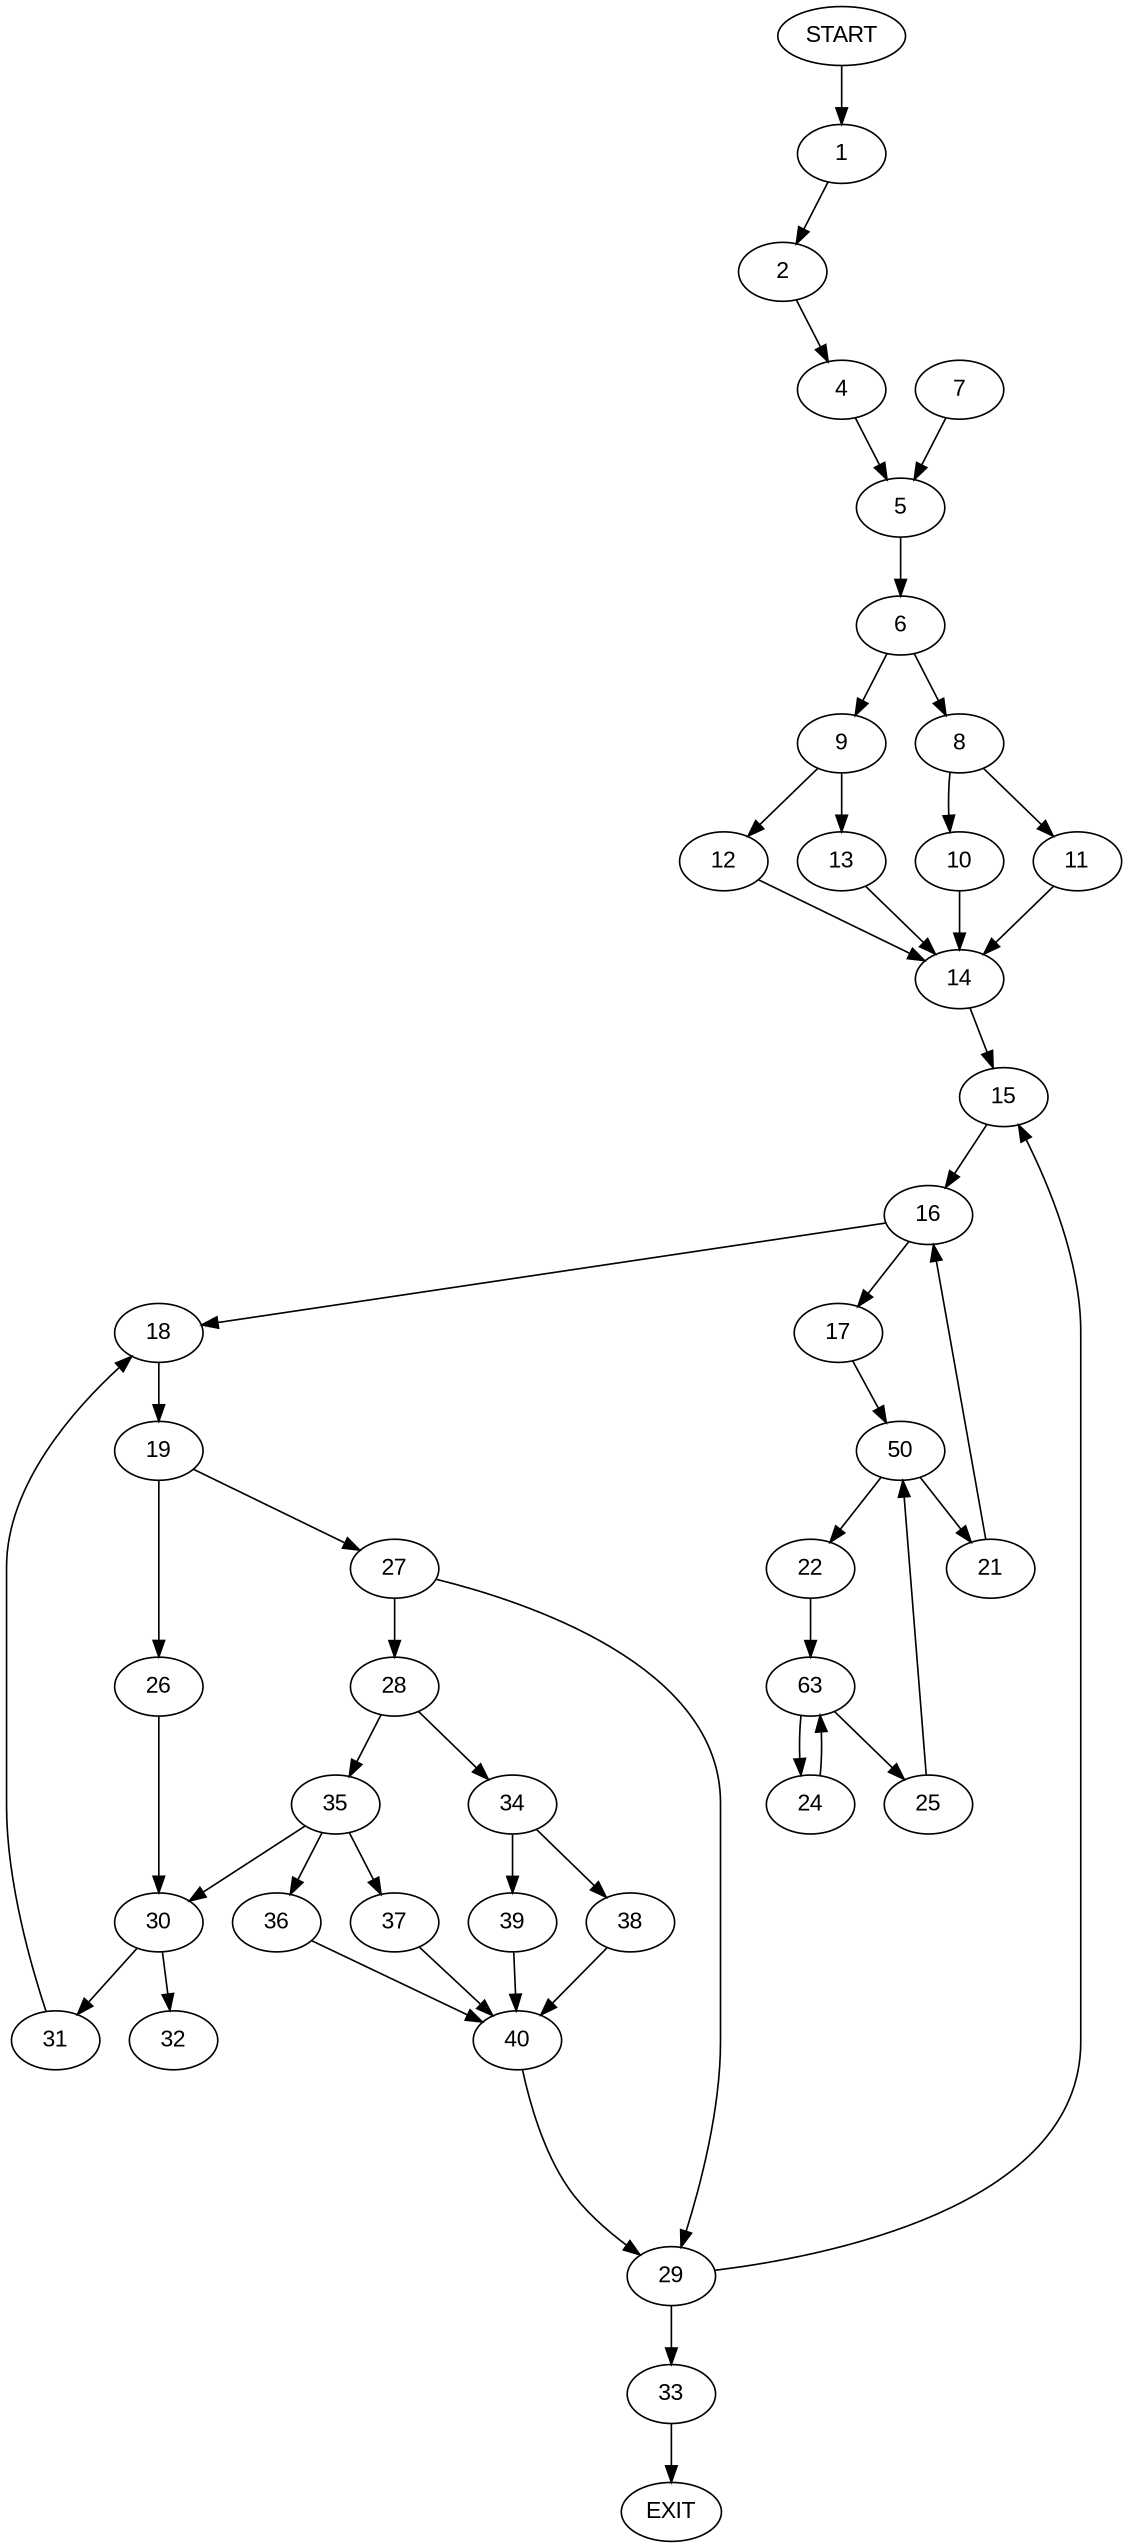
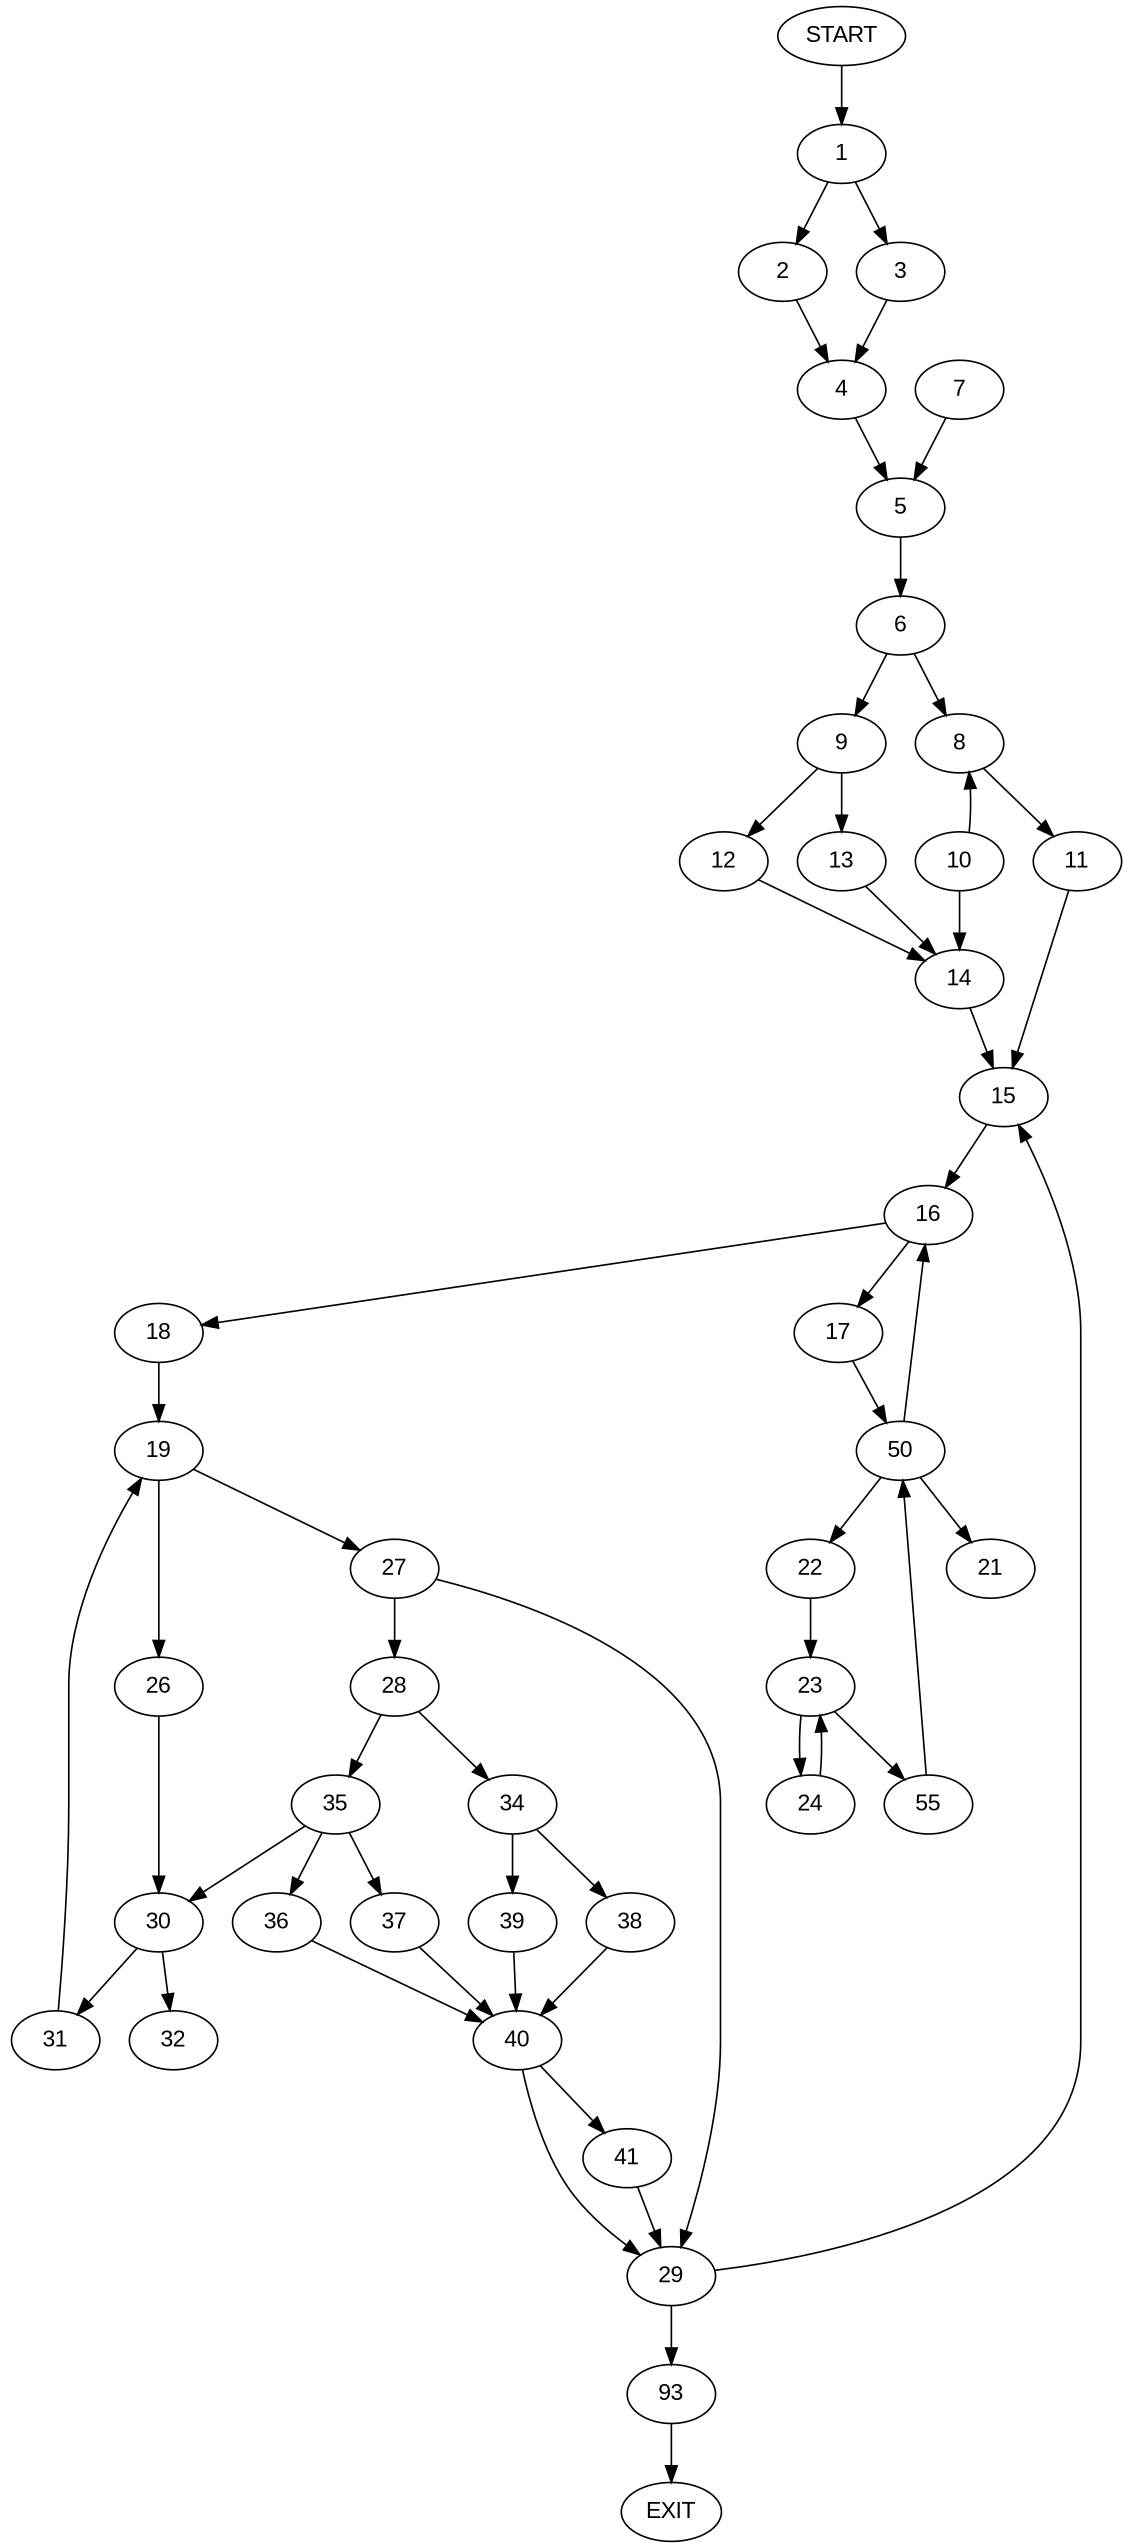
none -> (901, 272)
(949, 794) -> (971, 810)
(1025, 914) -> (1043, 971)
(961, 1400) -> (914, 1341)
(7, 1674) -> (69, 1745)
(811, 1687) -> (811, 1687)
(928, 1805) -> (928, 1805)
none -> (627, 2158)
(671, 2394) -> (671, 2394)
